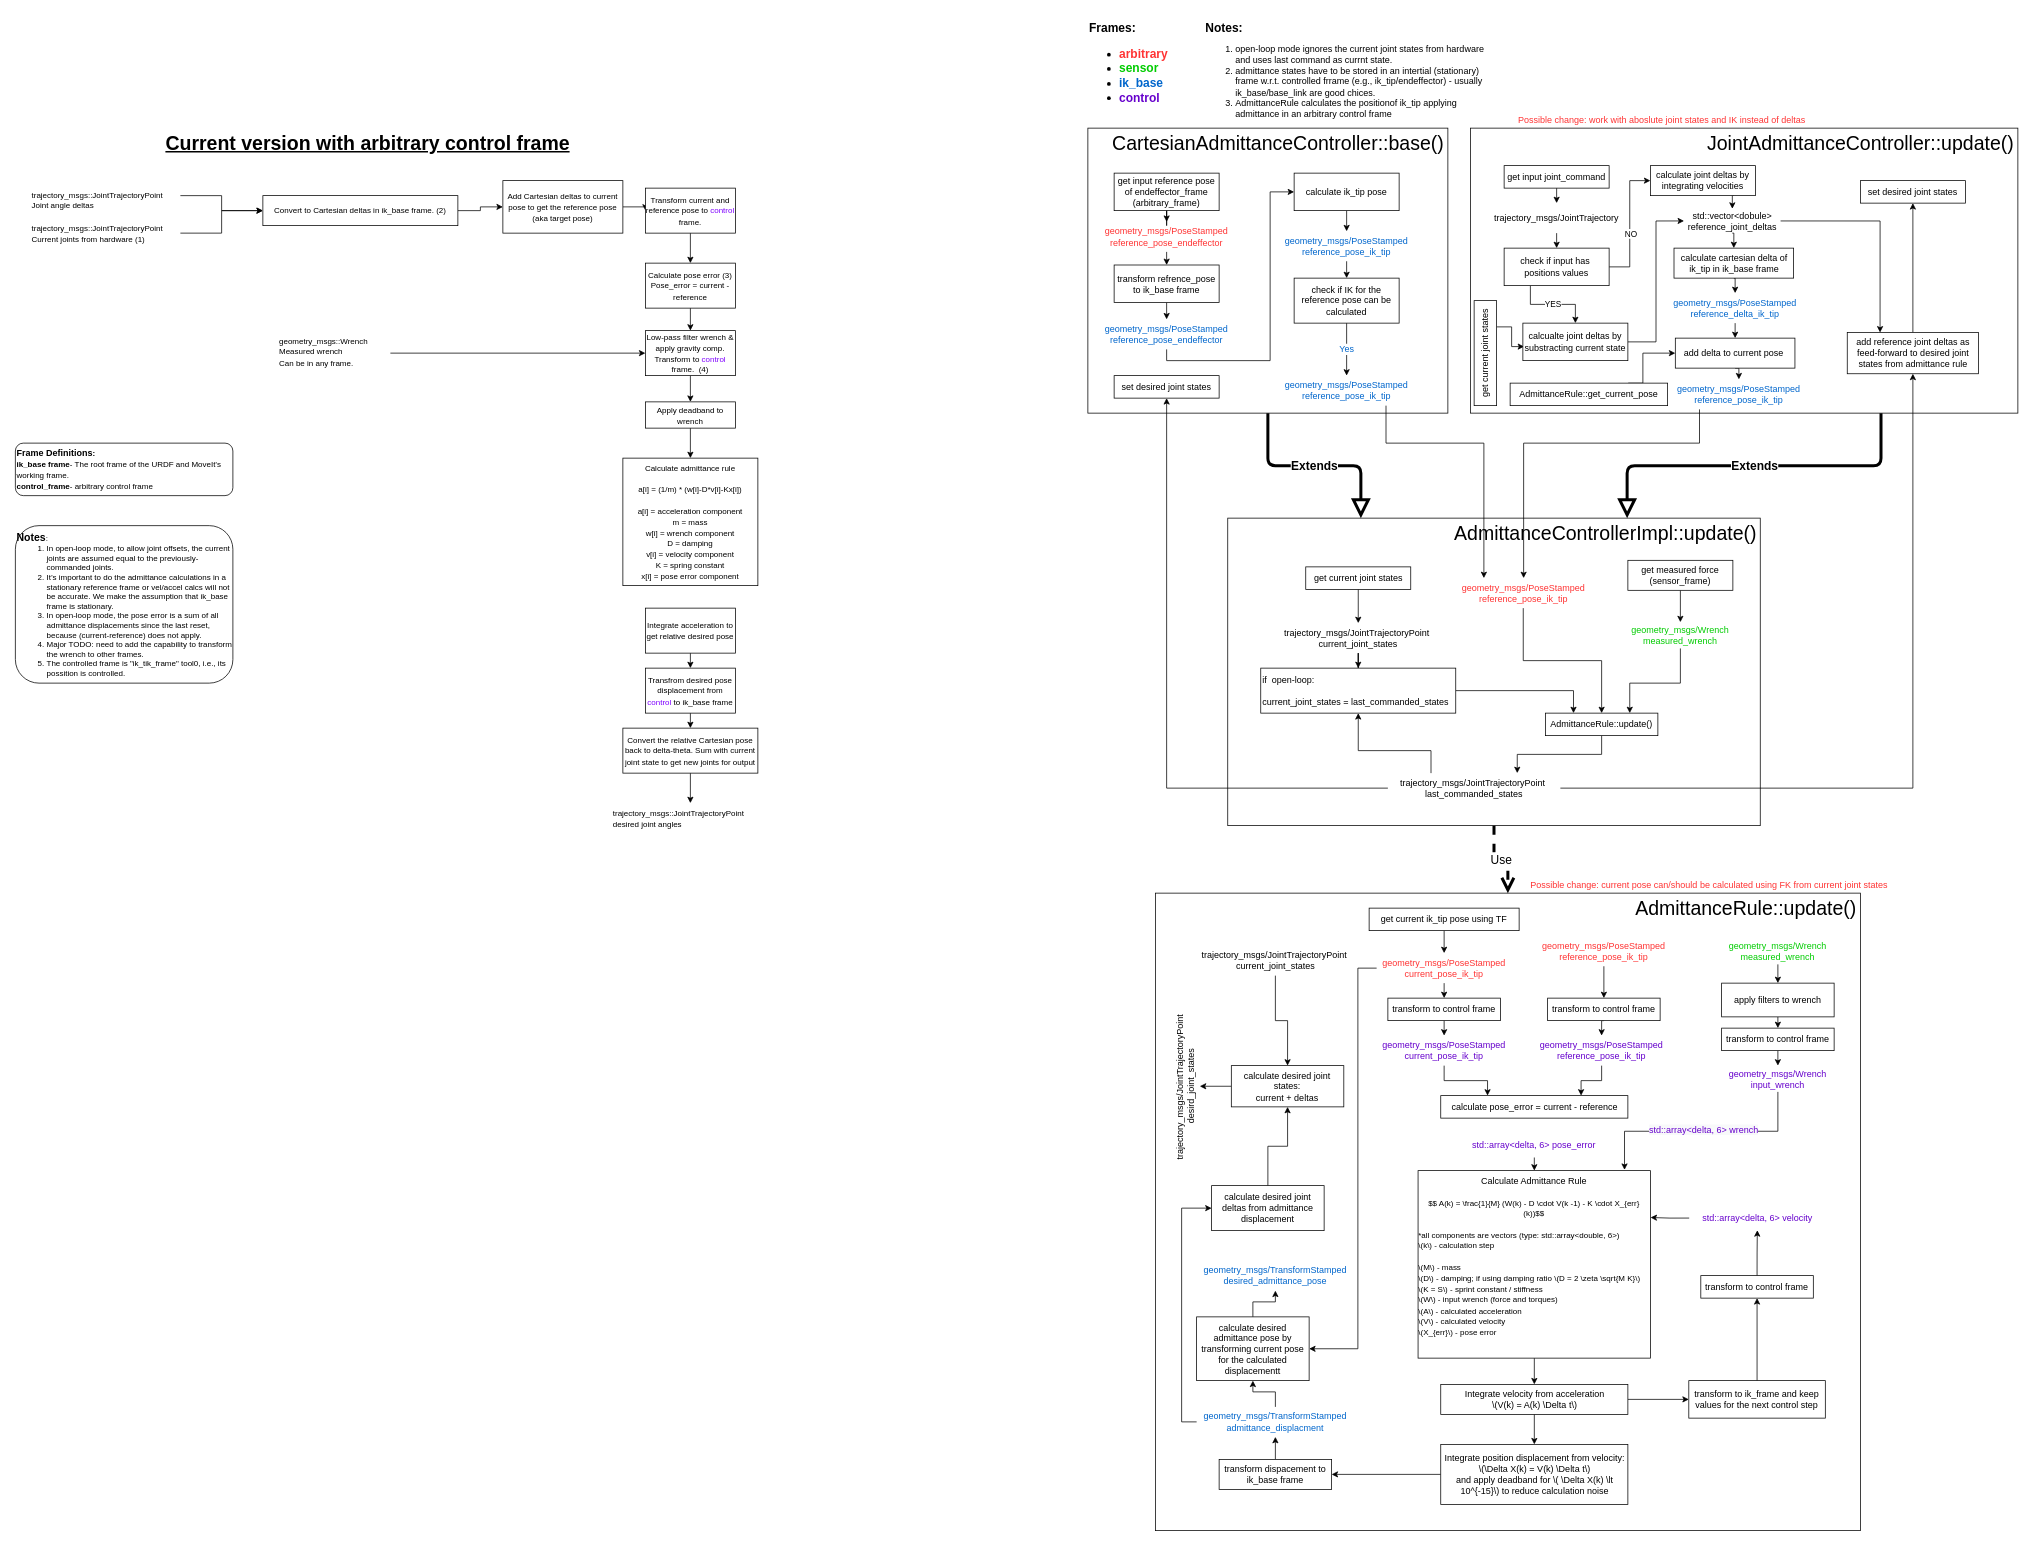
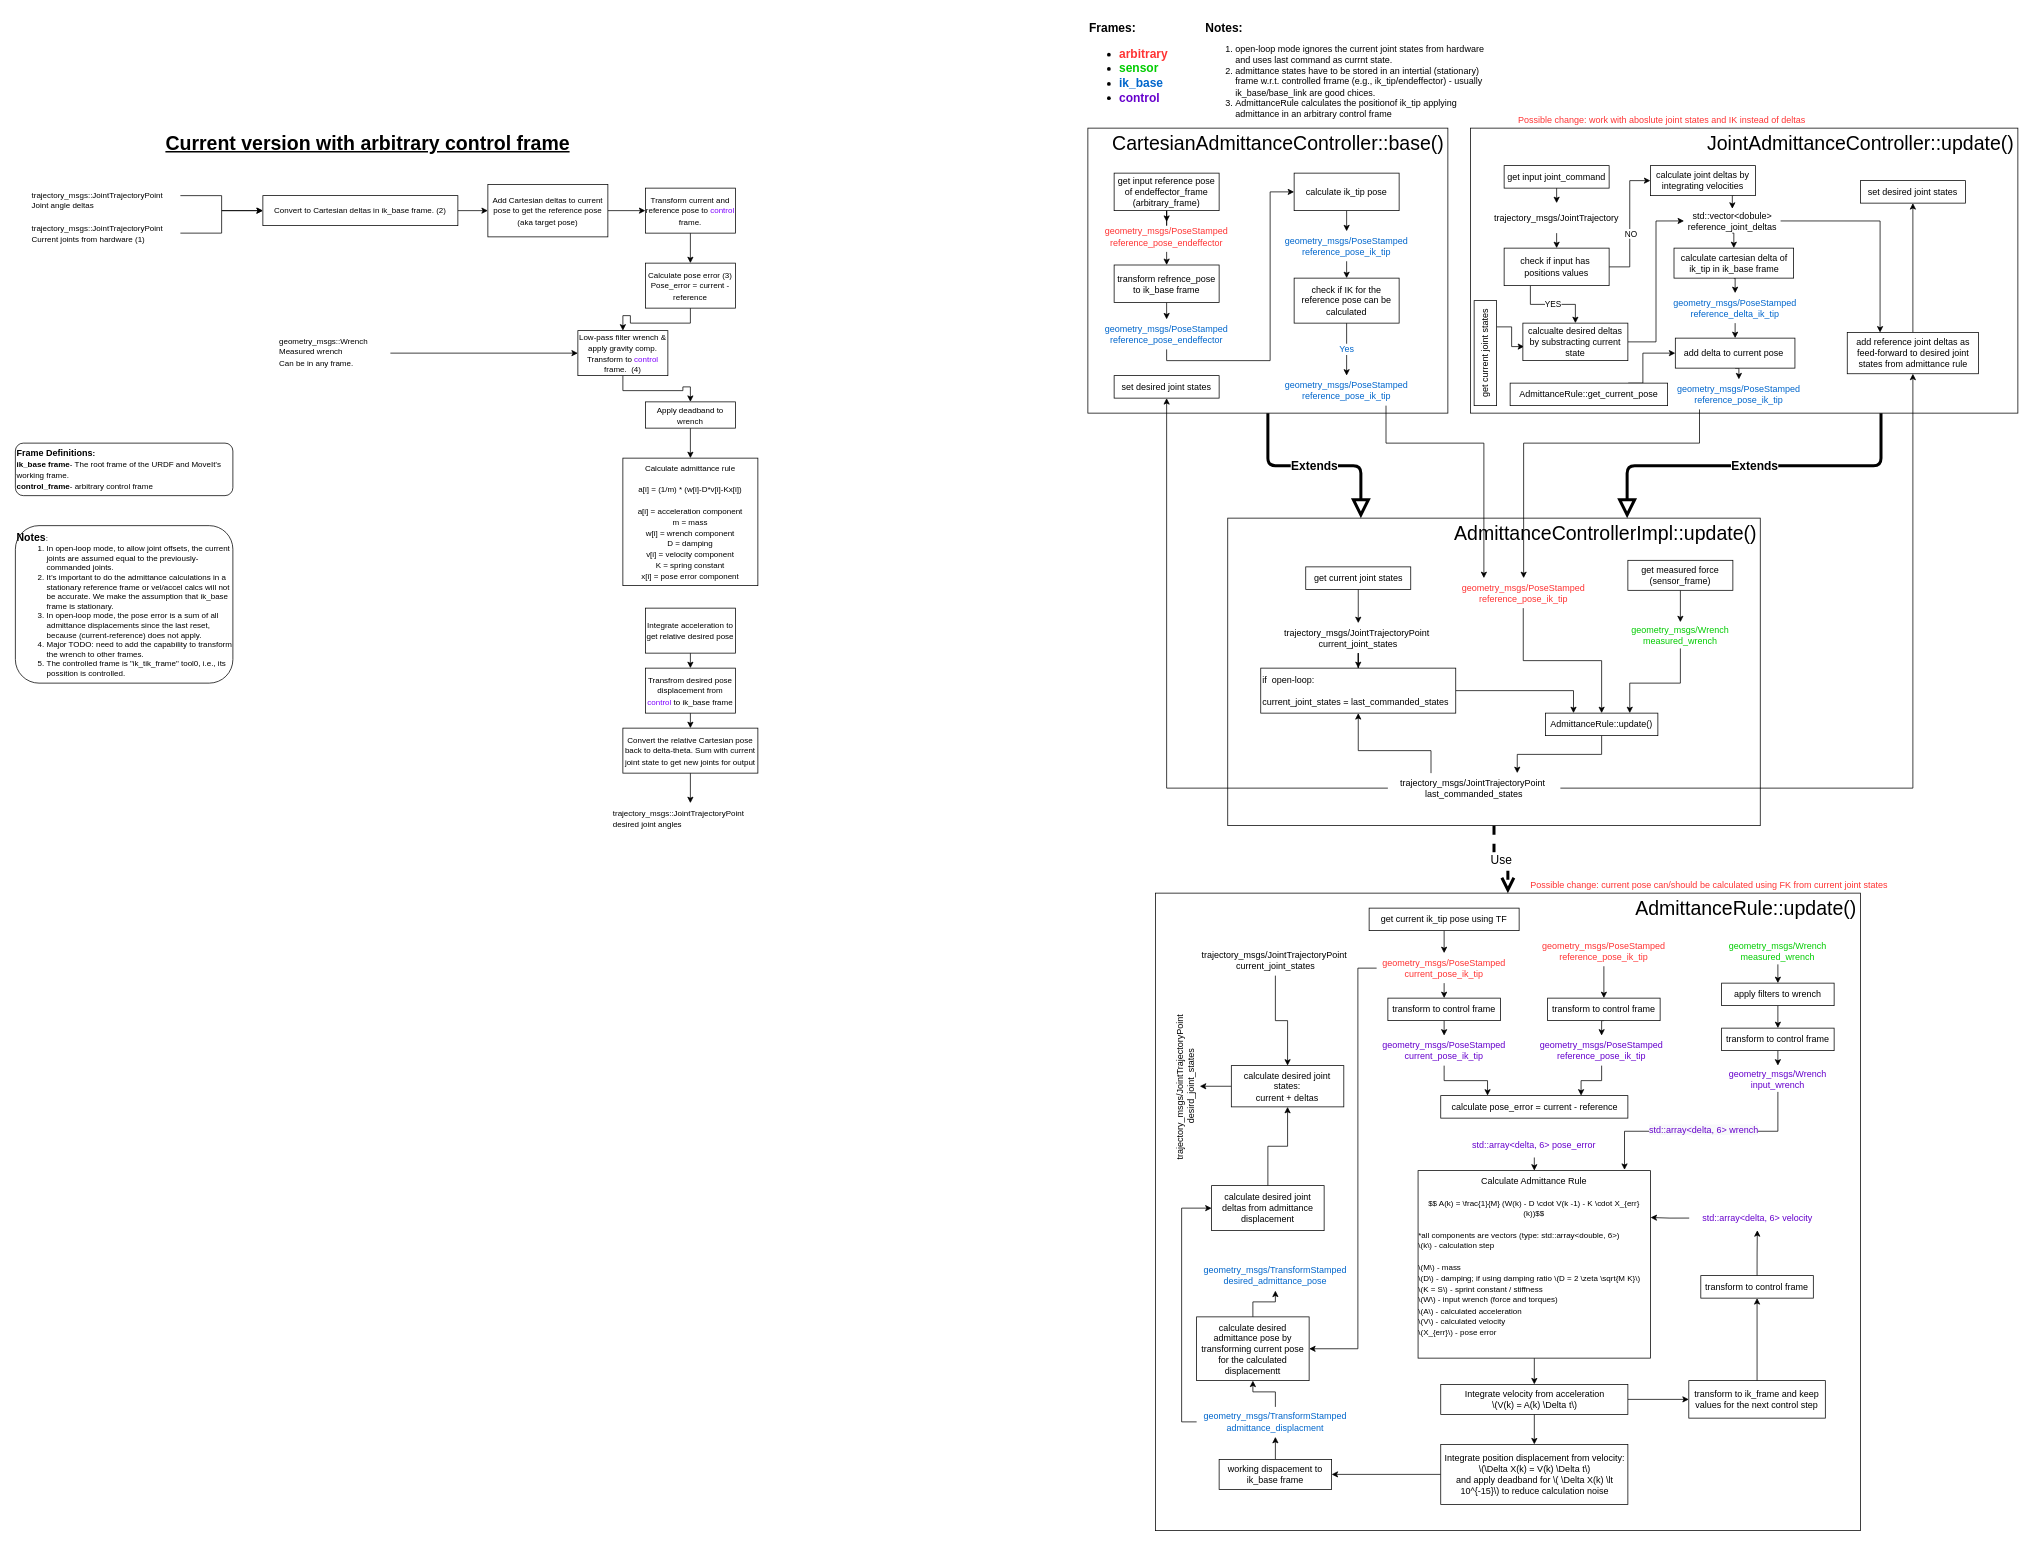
(563, 207) -> (548, 210)
(1575, 342) -> (1575, 342)
(690, 353) -> (623, 353)
(1778, 1000) -> (1778, 994)
(1275, 1474) -> (1275, 1474)
